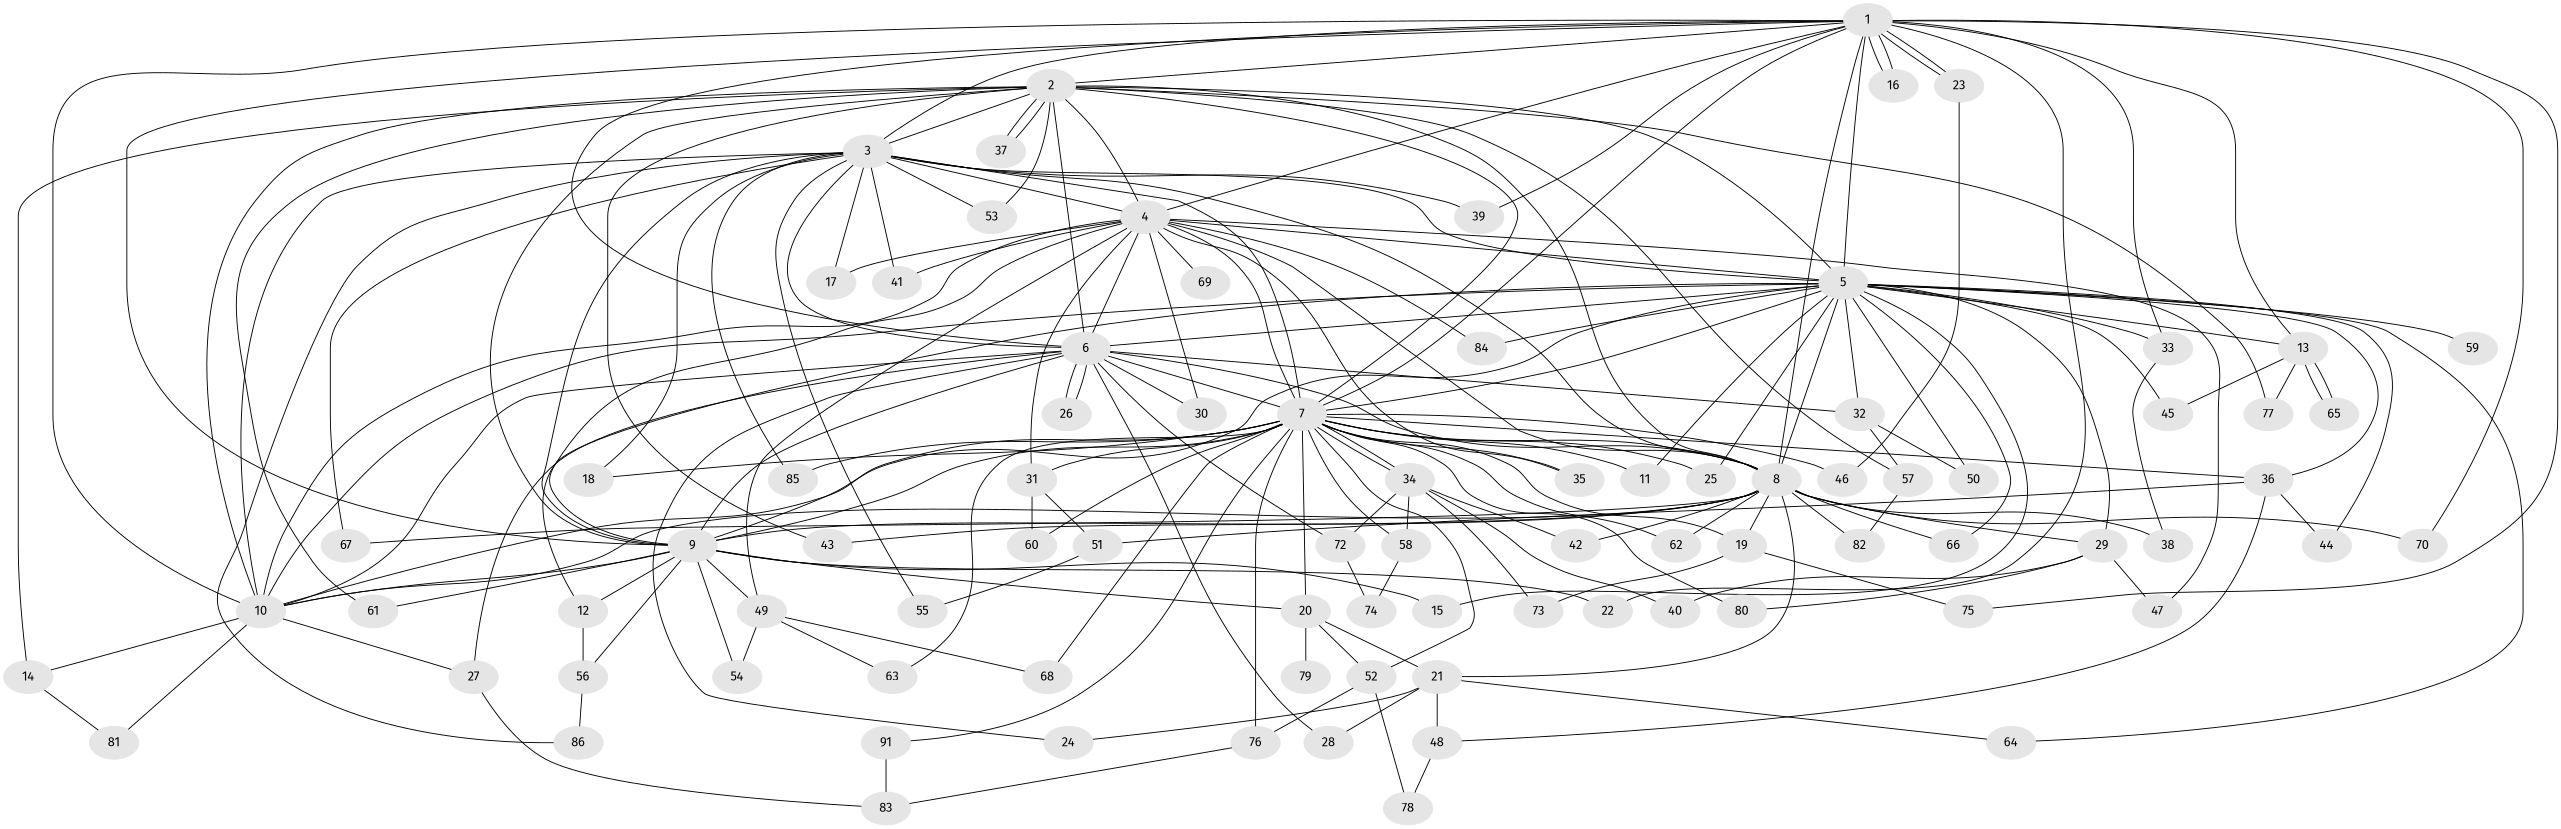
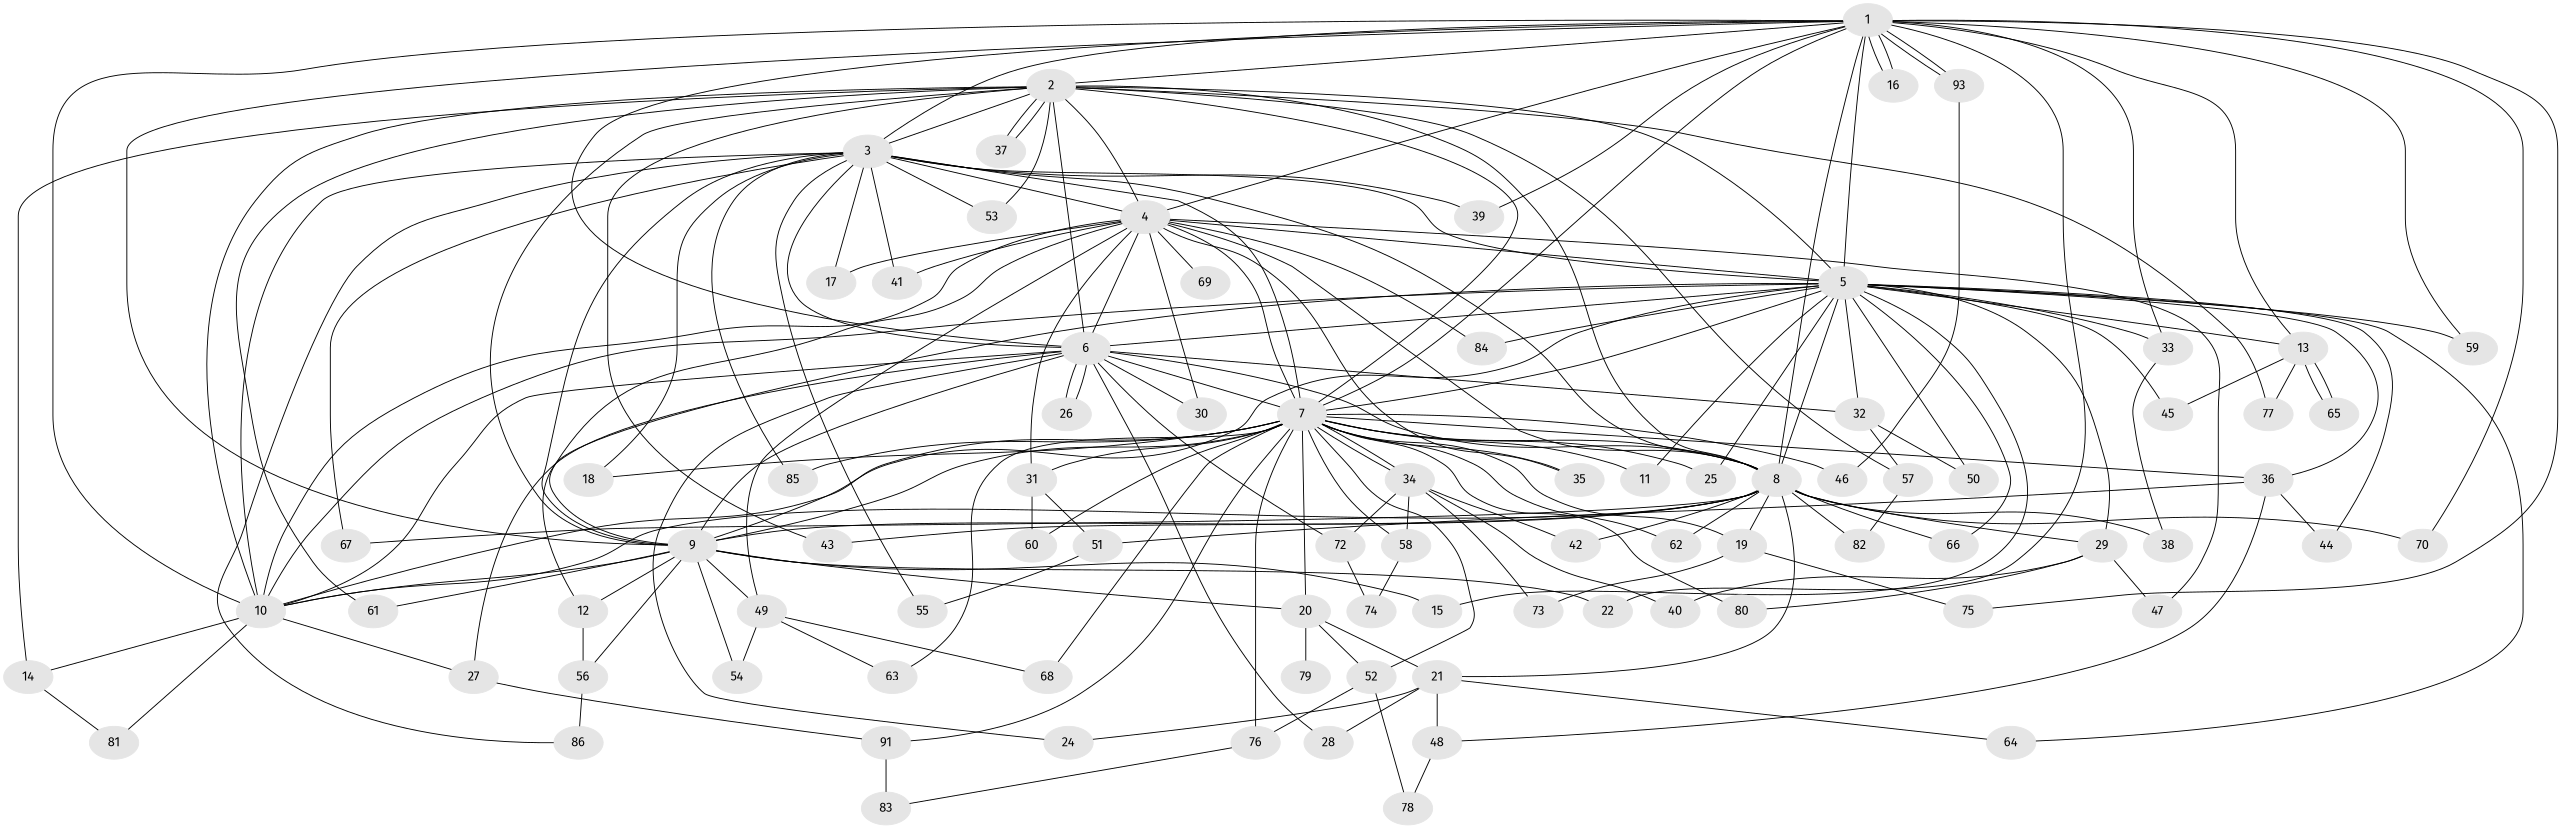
none -> (2264, 62)
(1959, 86) -> (1959, 86)
(656, 787) -> (679, 714)
